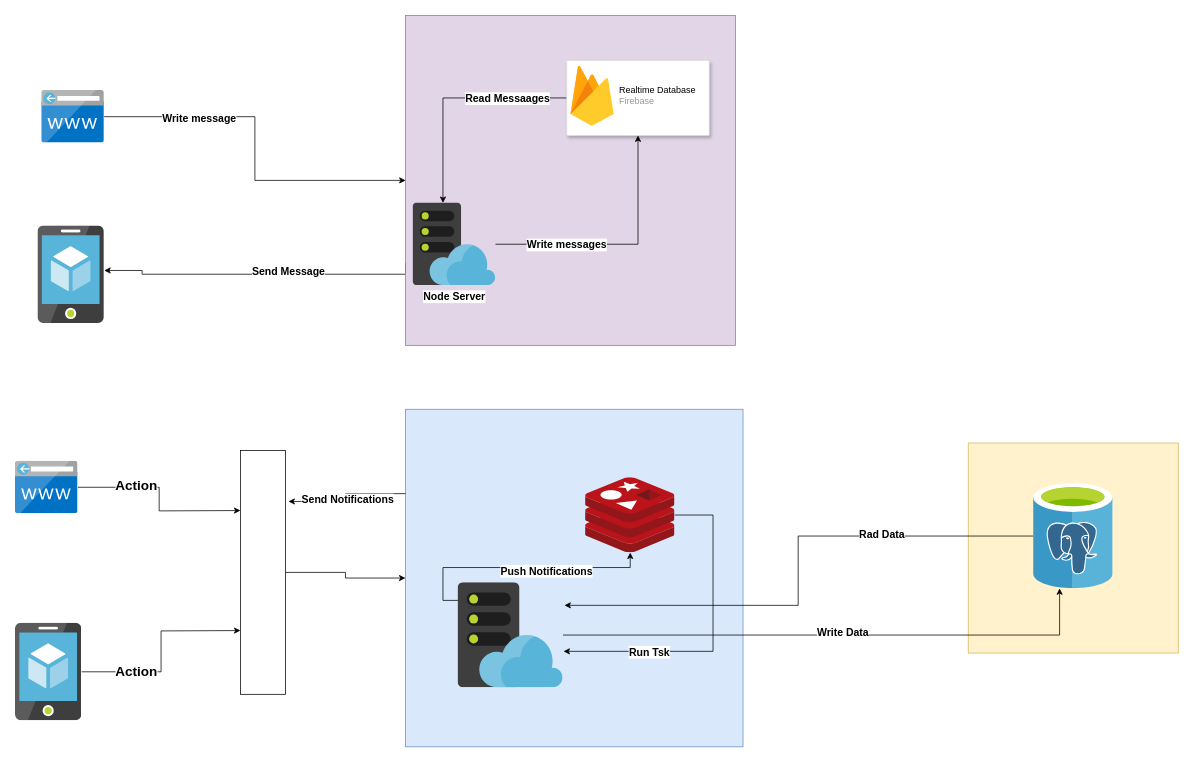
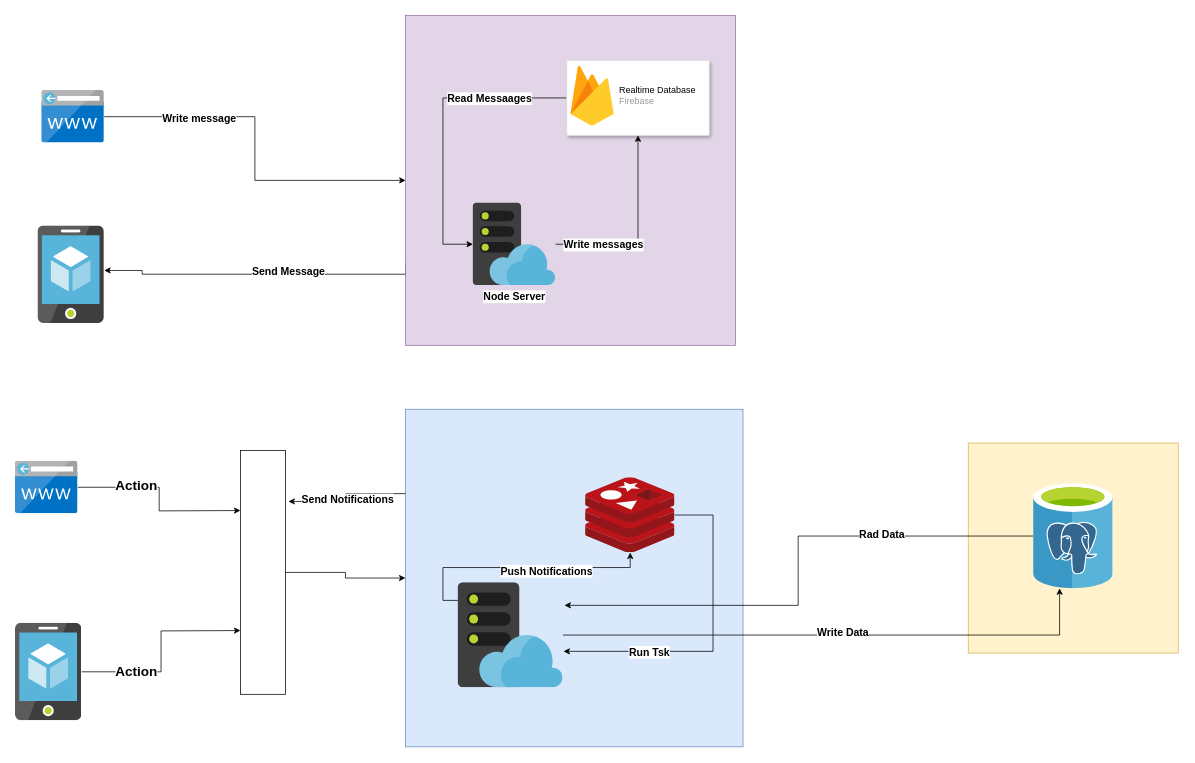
(454, 244) -> (514, 244)
